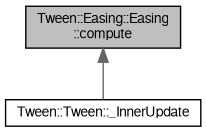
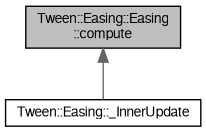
(103, 113) -> (103, 113)
